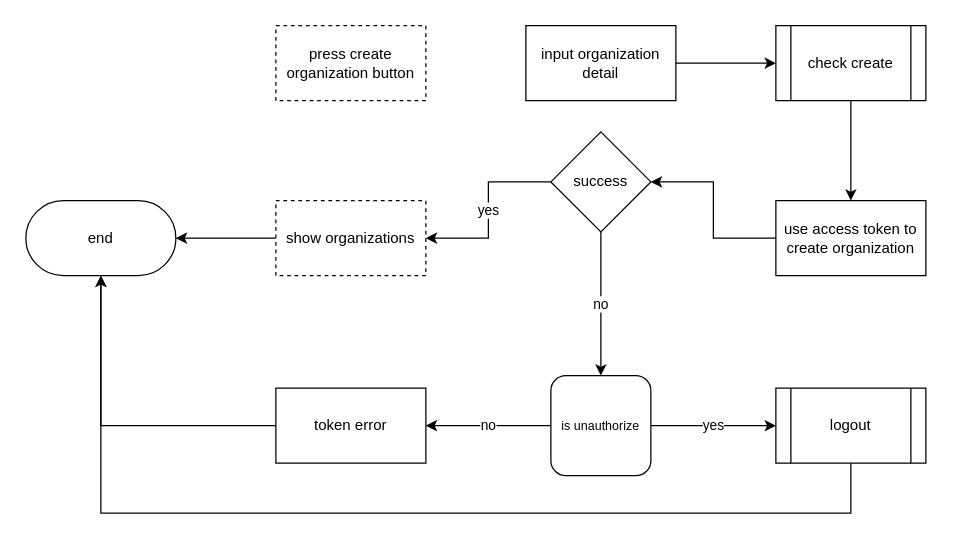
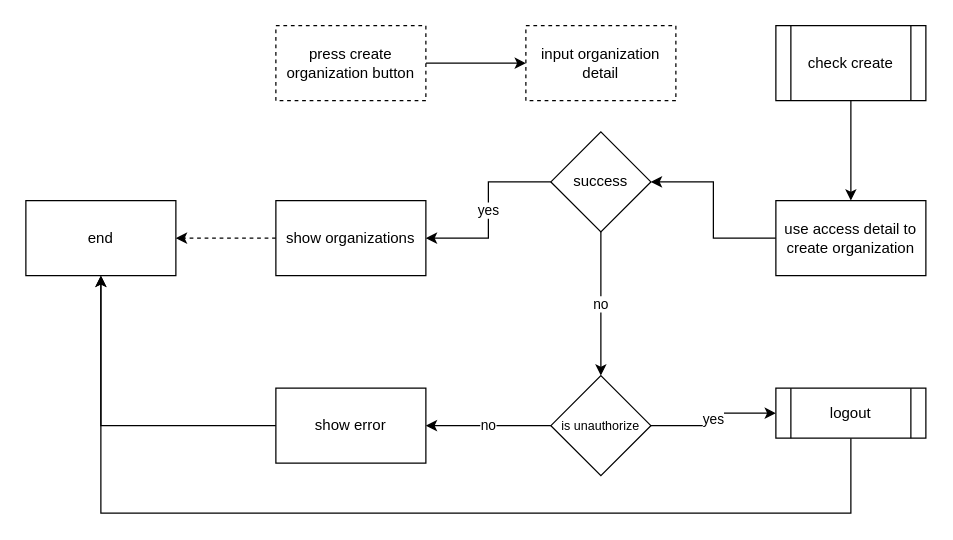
none -> (472, 63)
(601, 63) -> (601, 63)
(722, 63) -> none
(101, 238) -> (101, 238)
(230, 238) -> (230, 238)
(351, 238) -> (351, 238)
(851, 238) -> (851, 238)
(351, 426) -> (351, 426)
(601, 426) -> (601, 426)
(851, 426) -> (851, 413)
